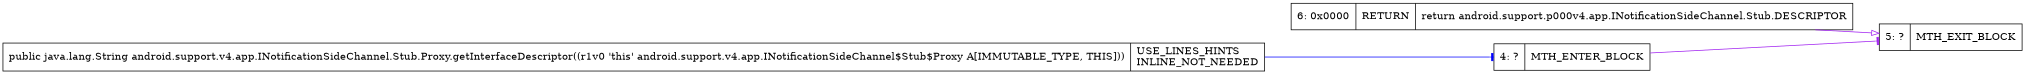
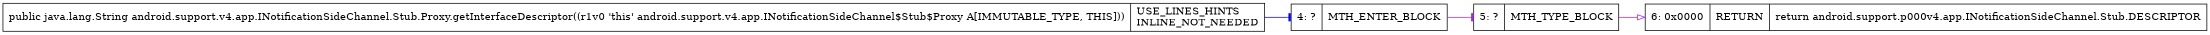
(1843, 31) -> (1628, 17)
(1966, 37) -> (1562, 17)
